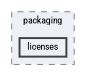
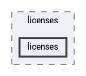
(43, 21) -> (43, 21)
